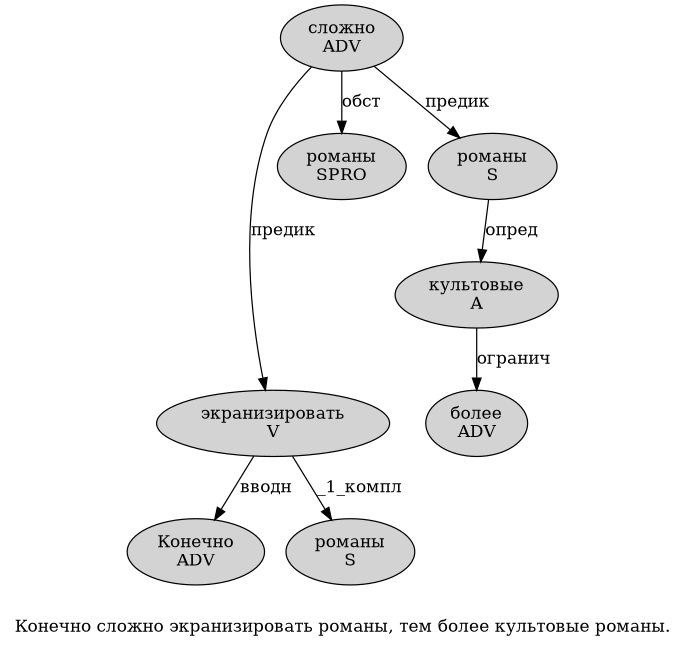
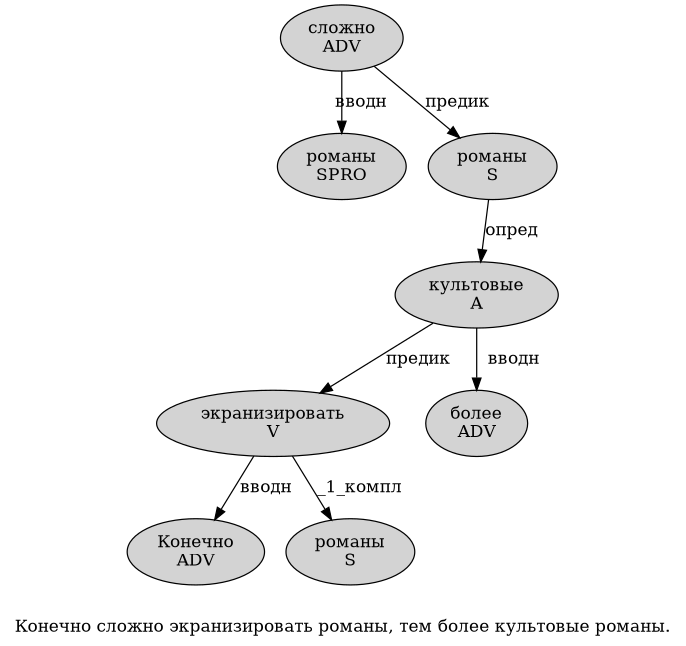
(361, 102) -> (361, 102)
(251, 215) -> (382, 355)
(514, 359) -> (514, 359)
